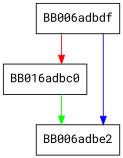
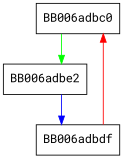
(103, 75) -> (62, 105)
(45, 79) -> (78, 19)
